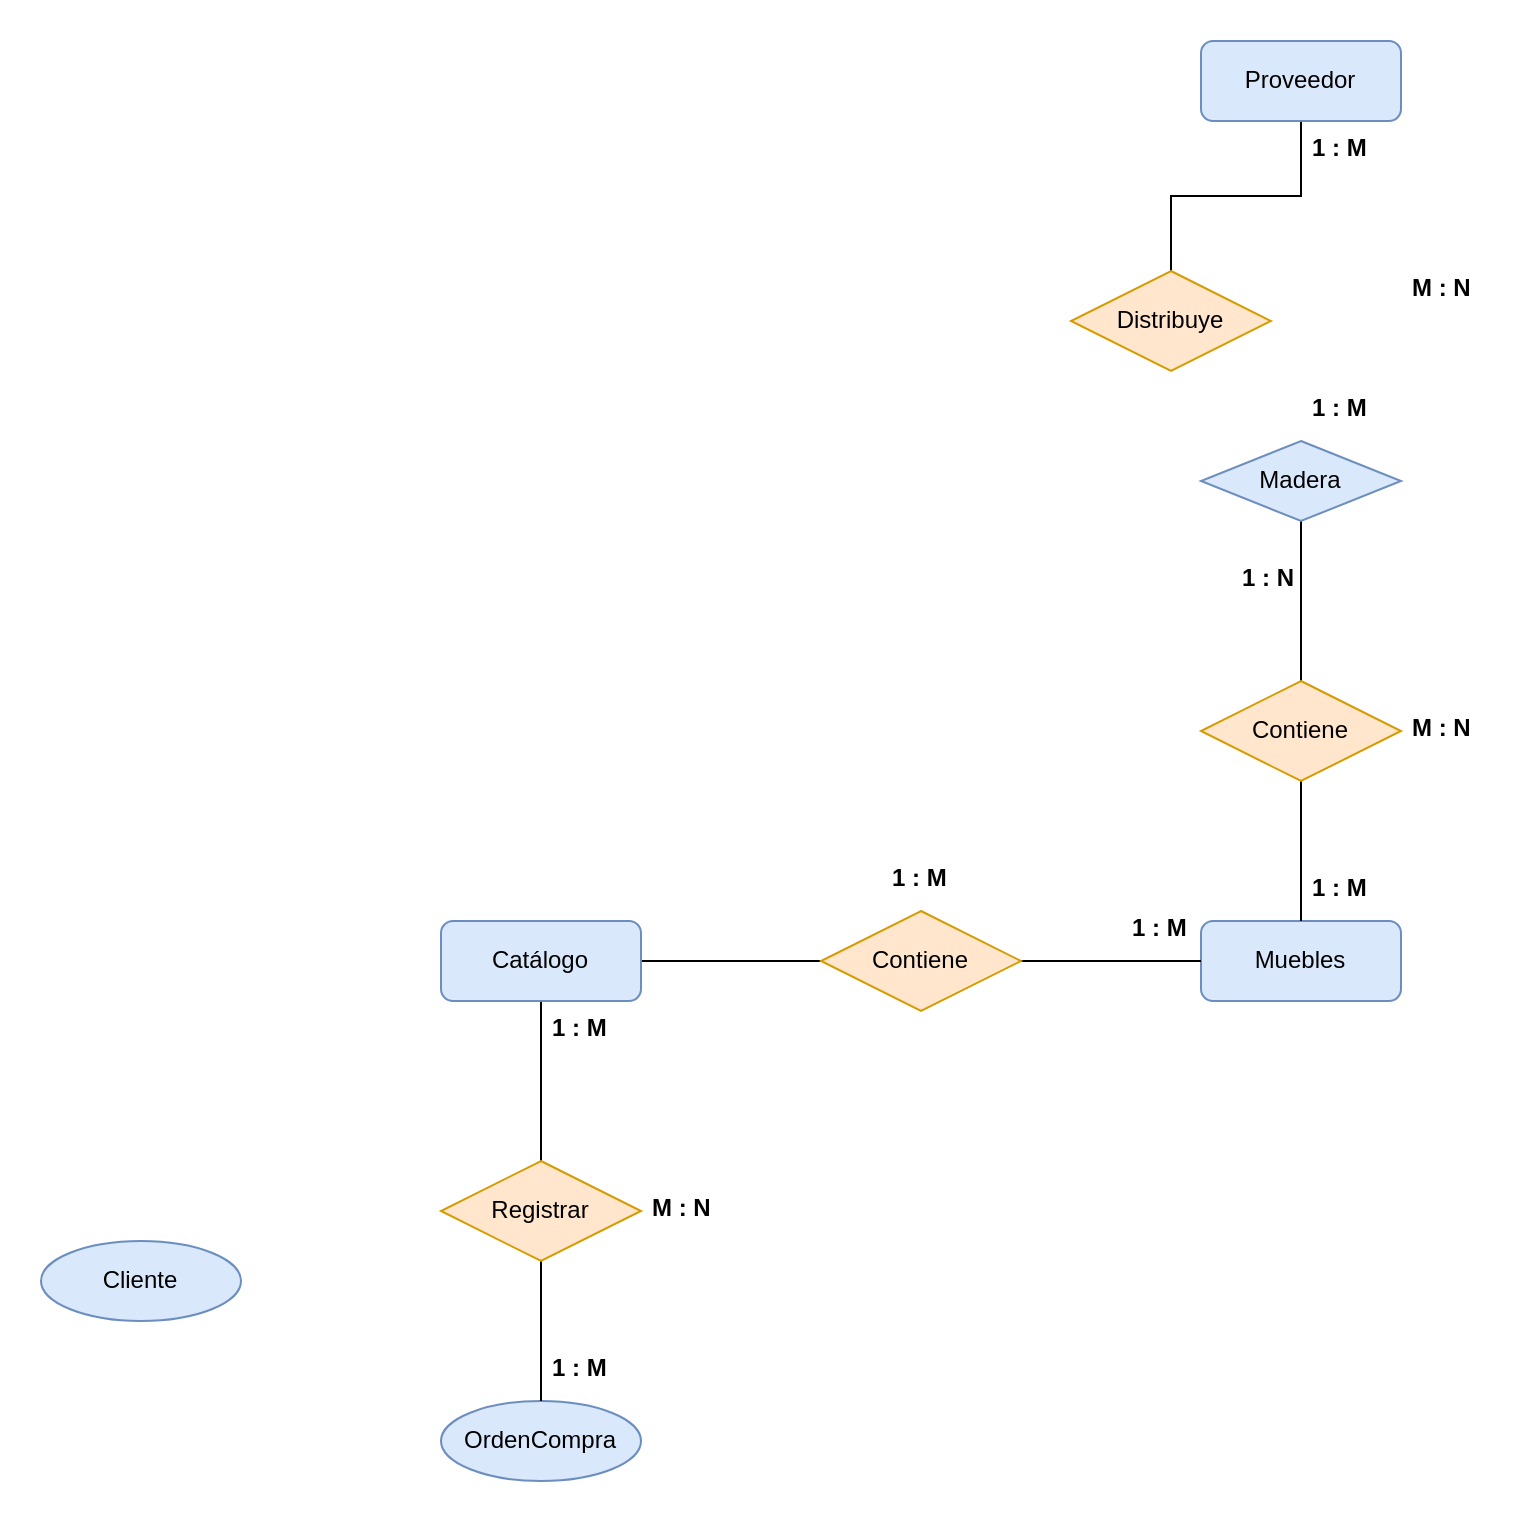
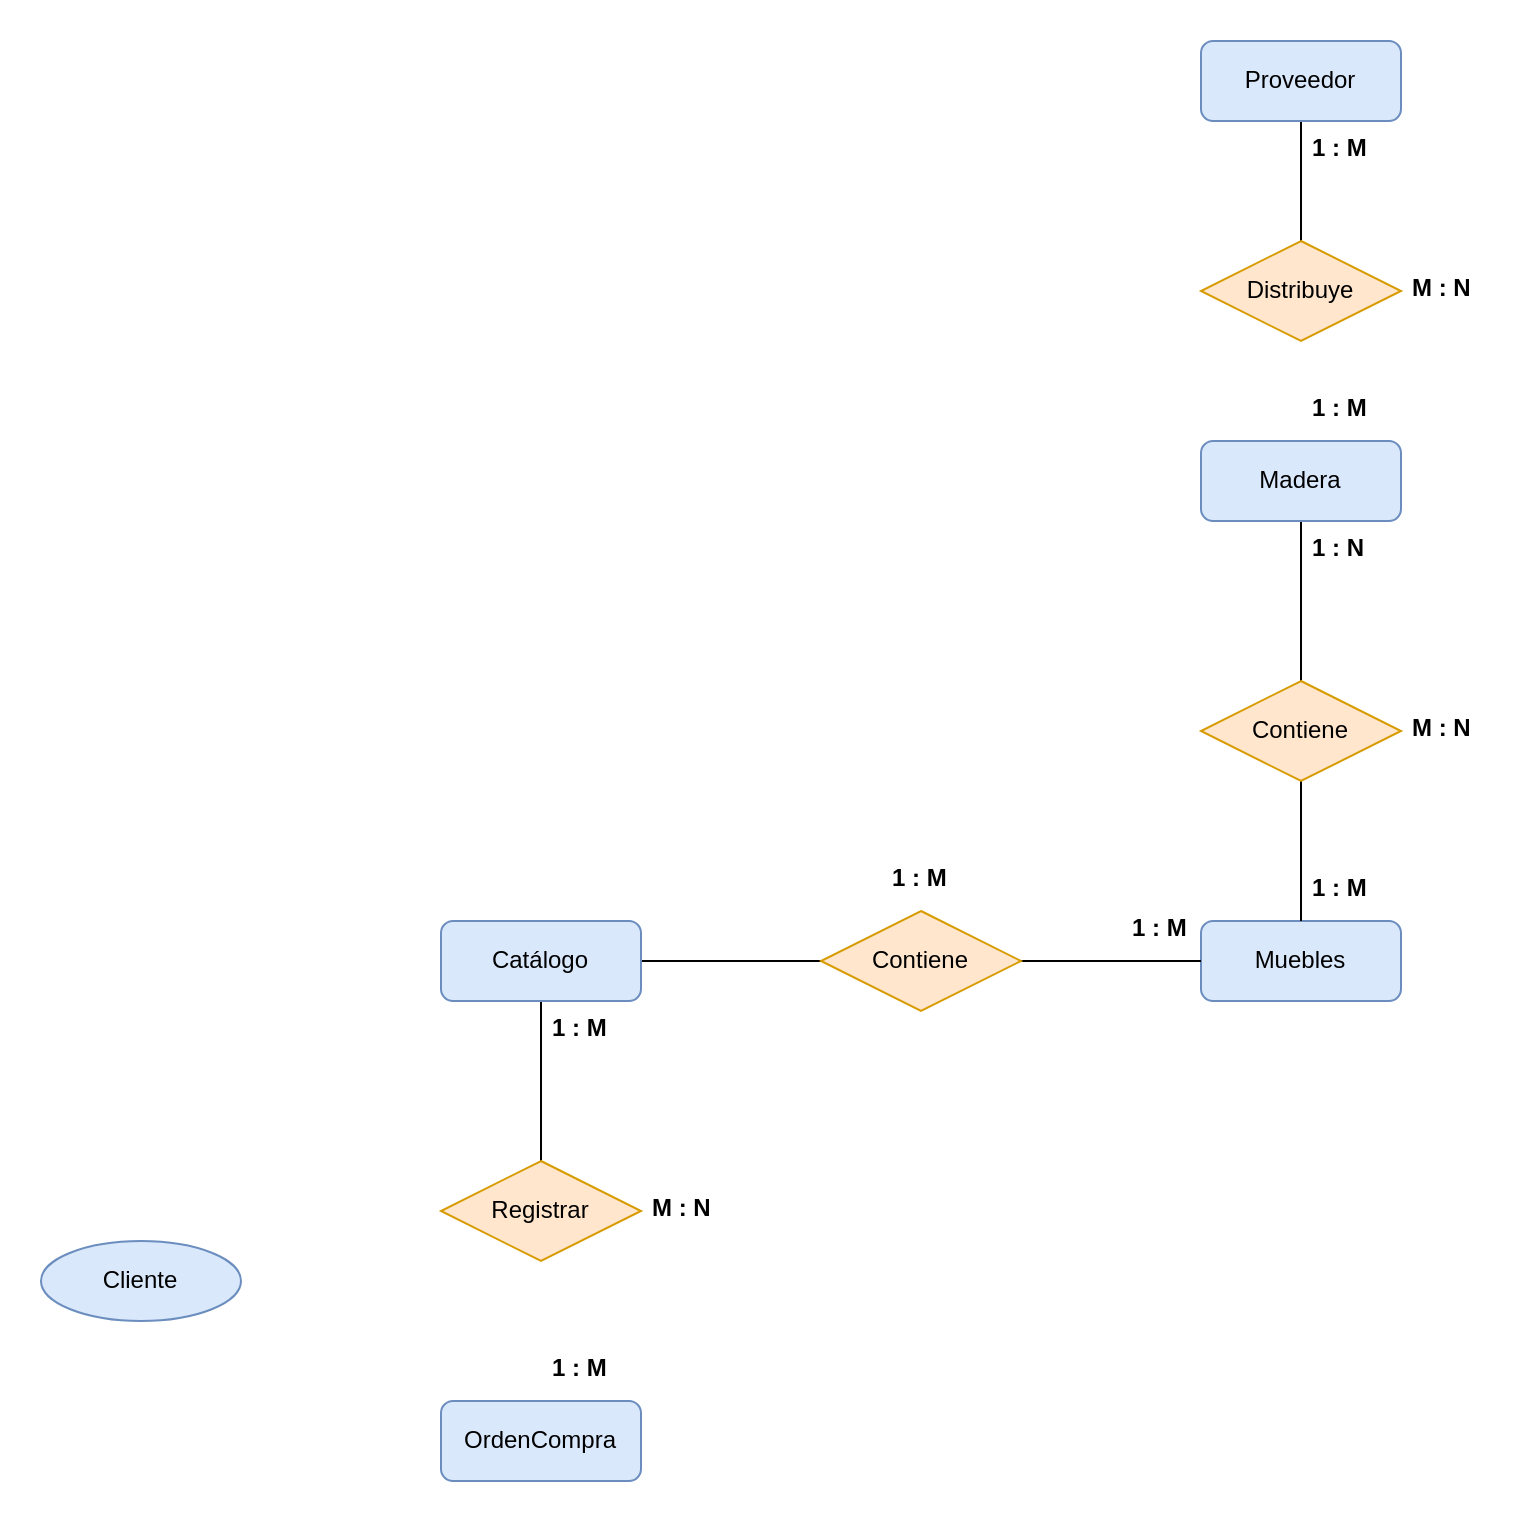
(1171, 321) -> (1301, 291)
(1301, 481) -> (1301, 481)
(1271, 581) -> (1341, 551)
(541, 1331) -> none
(541, 1441) -> (541, 1441)
